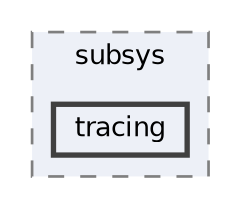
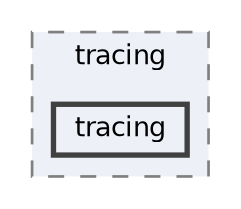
(120, 57) -> (120, 57)
